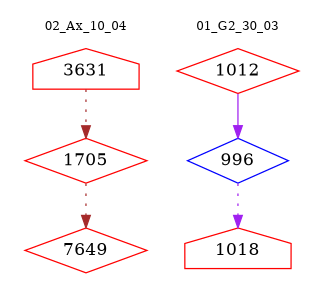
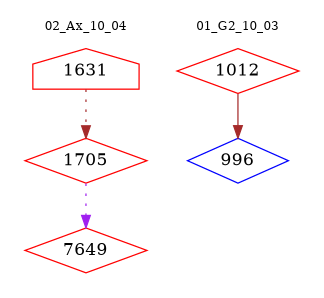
(238, 27) -> (238, 27)
(86, 71) -> (86, 71)
(238, 110) -> (238, 110)
(86, 199) -> (86, 199)
(238, 250) -> none
